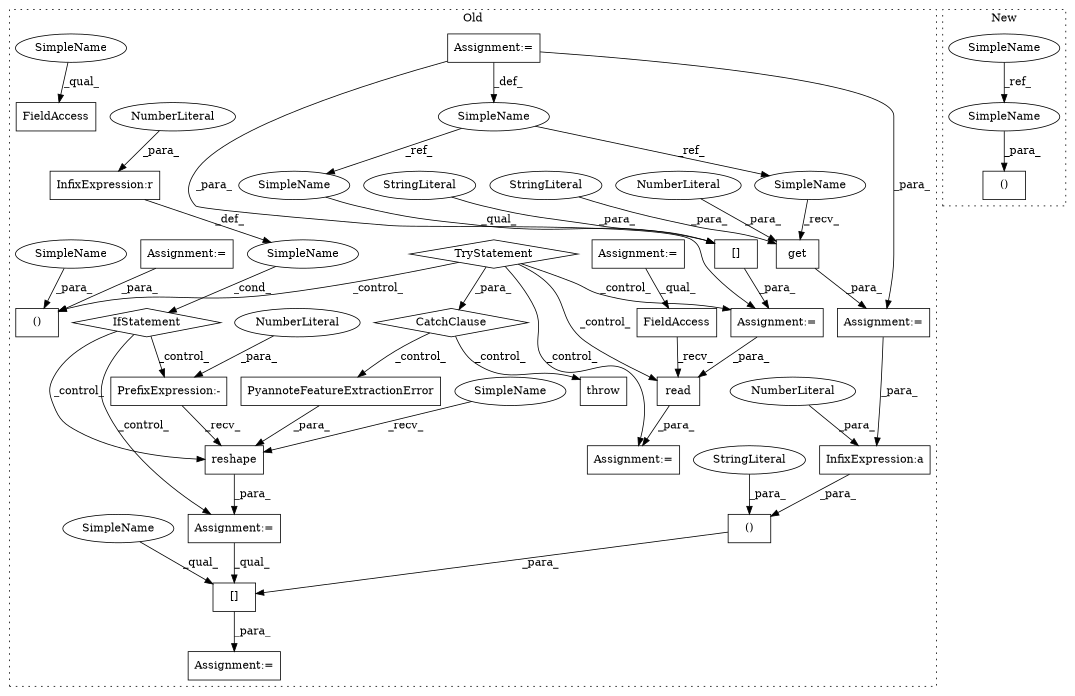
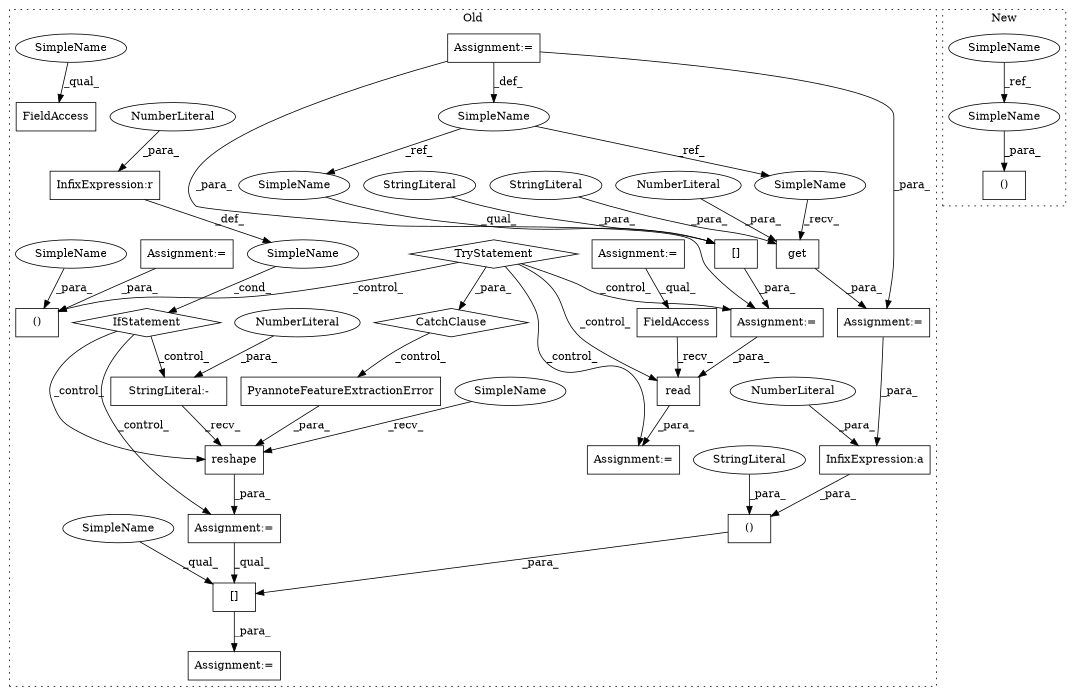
(169, 391) -> (169, 391)
(604, 391) -> none
